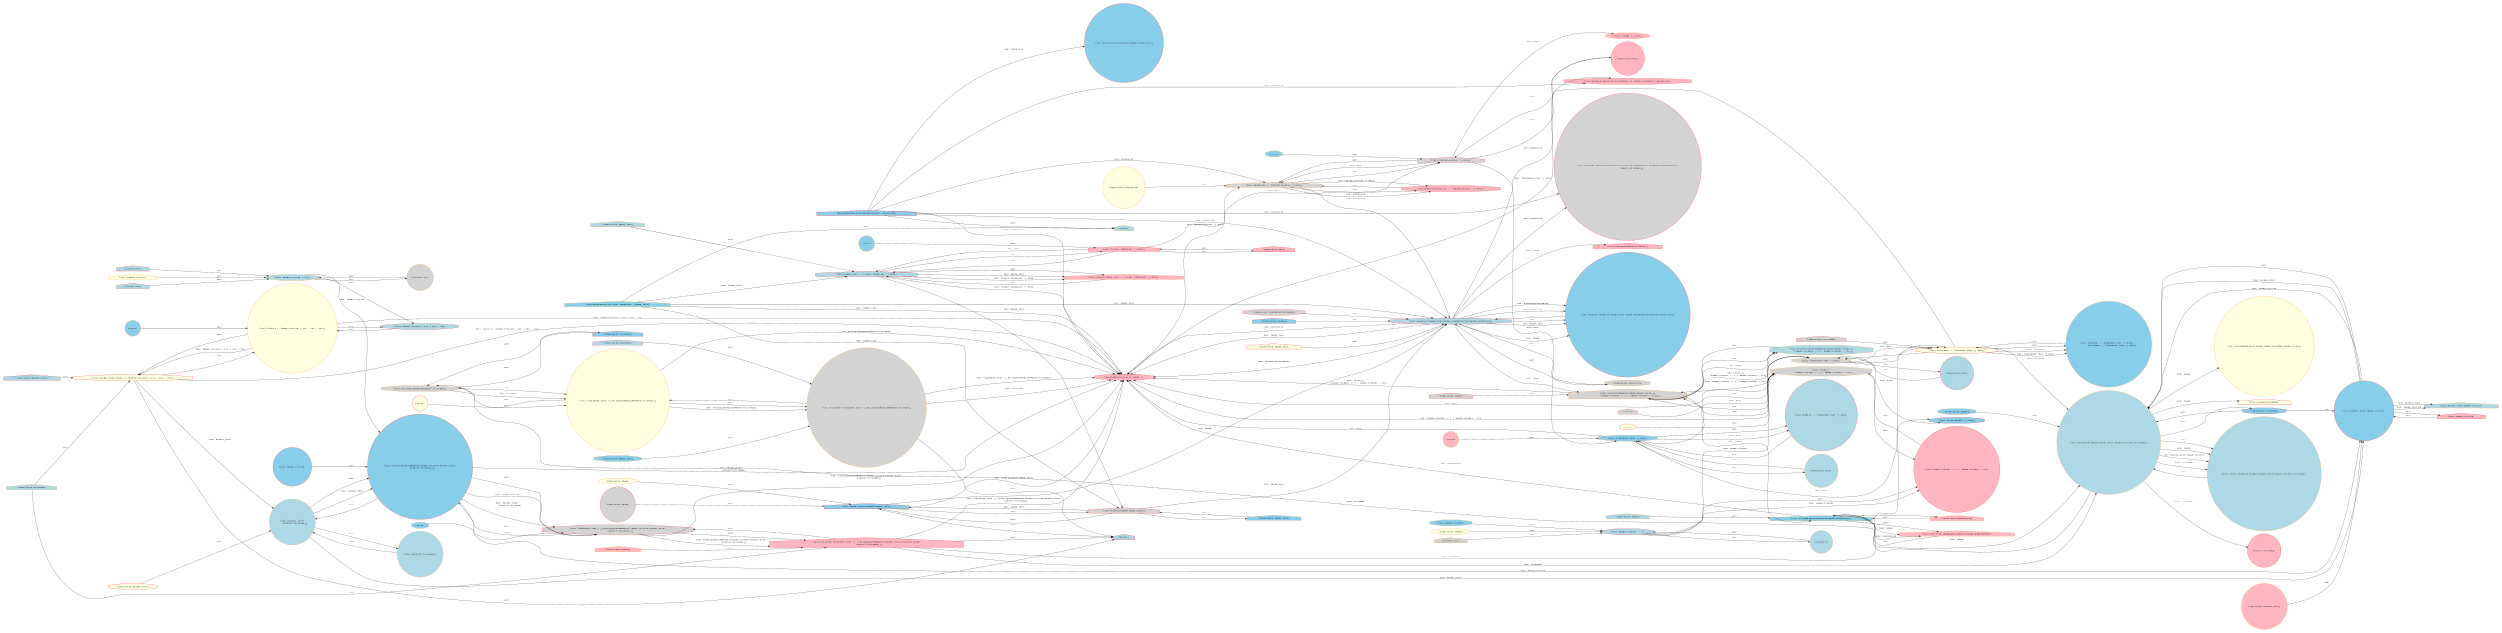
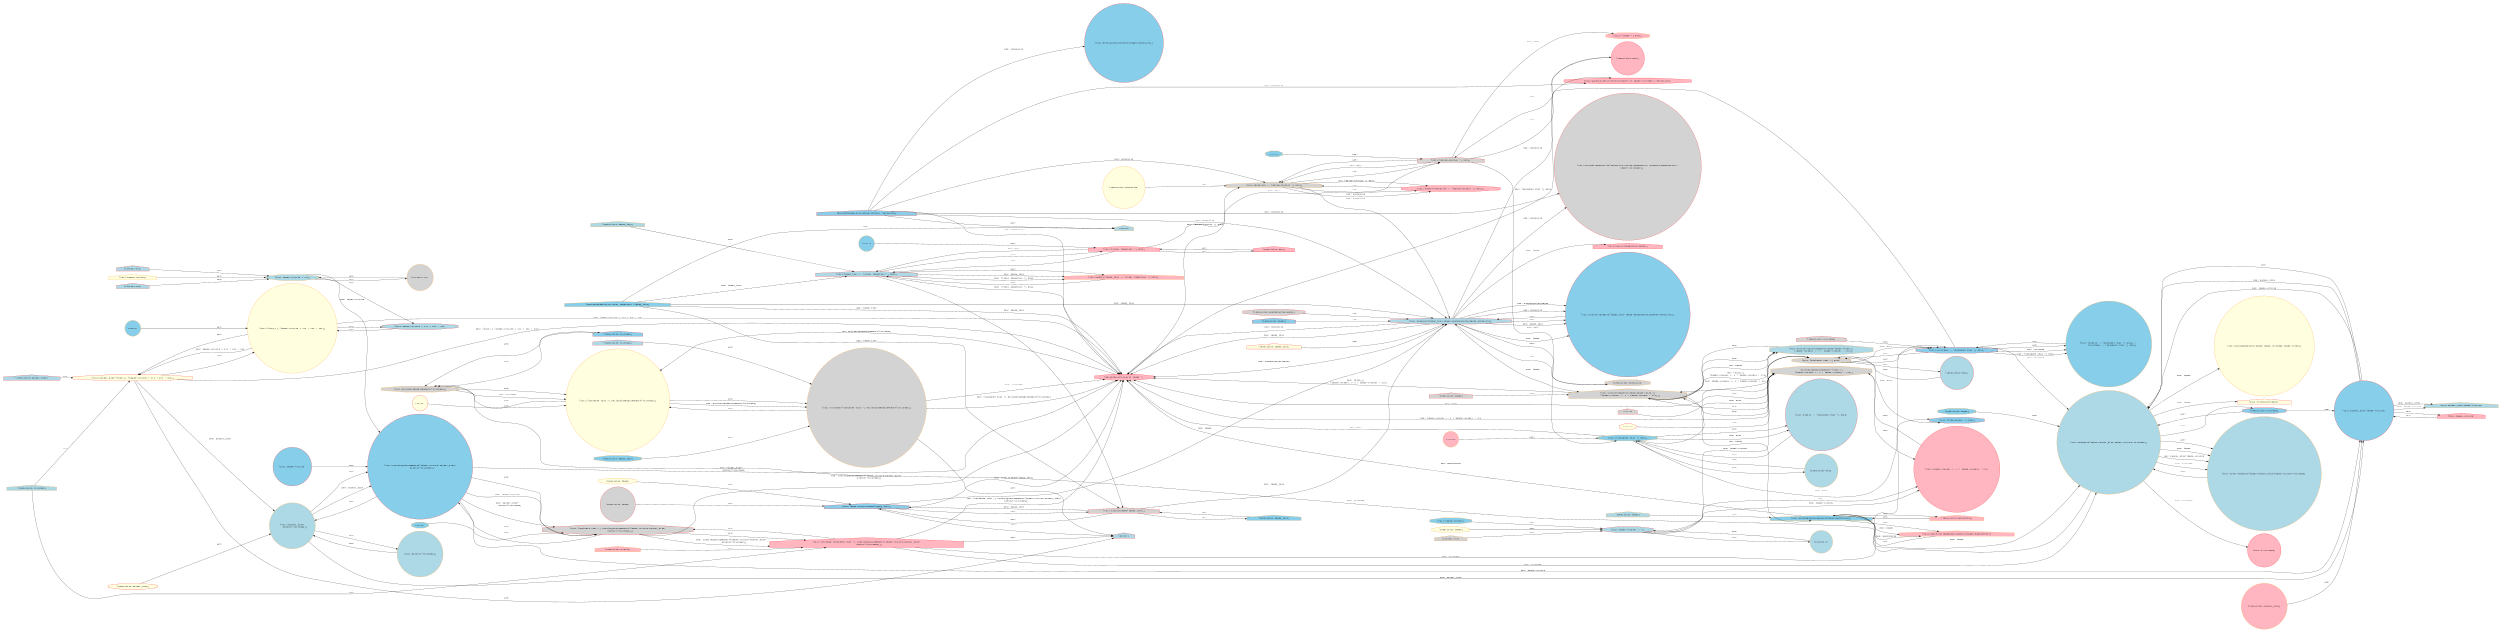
(884, 334) -> (886, 334)
(1957, 350) -> (1957, 350)
(1821, 371) -> (1821, 371)
